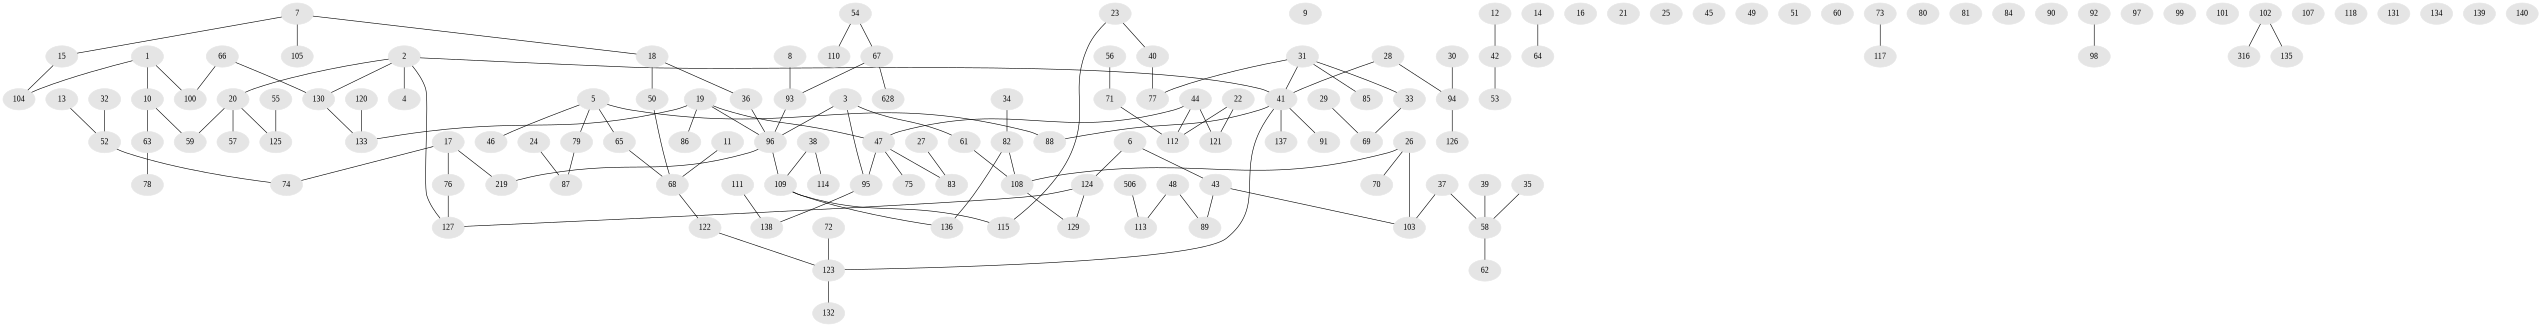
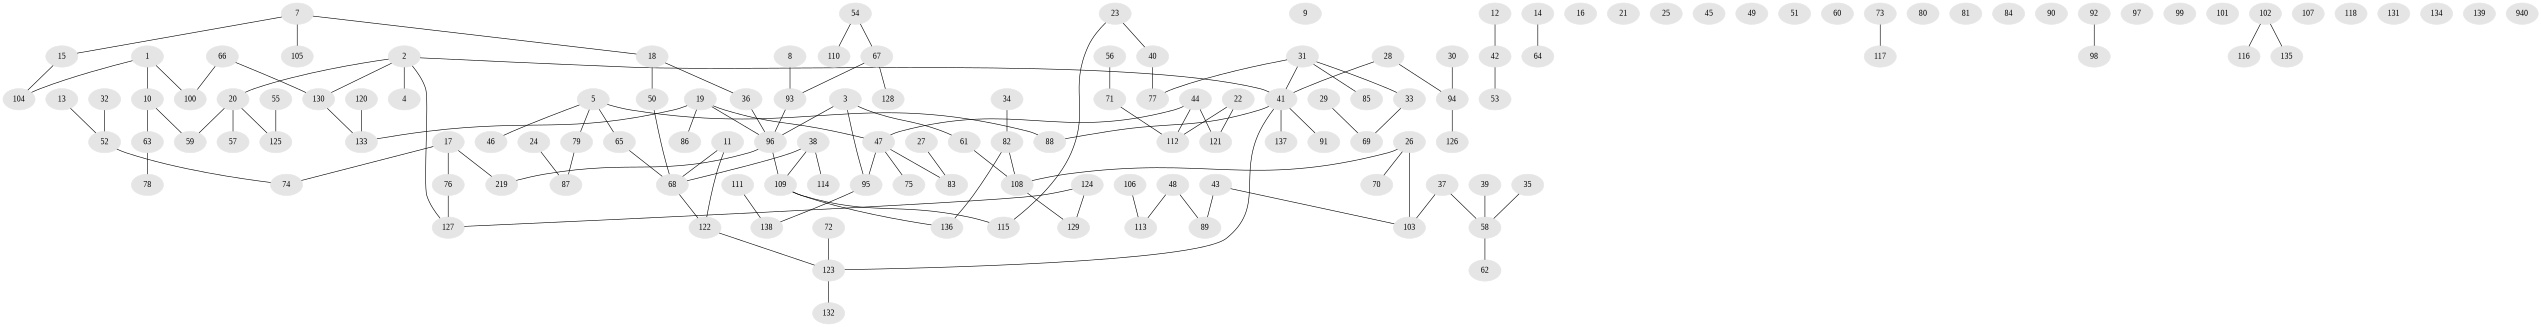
(2522, 14) -> (2522, 14)
(2244, 56) -> (2244, 56)
(888, 99) -> (888, 99)
(1130, 142) -> none
none -> (744, 166)
none -> (714, 184)
(1130, 185) -> (1130, 185)
